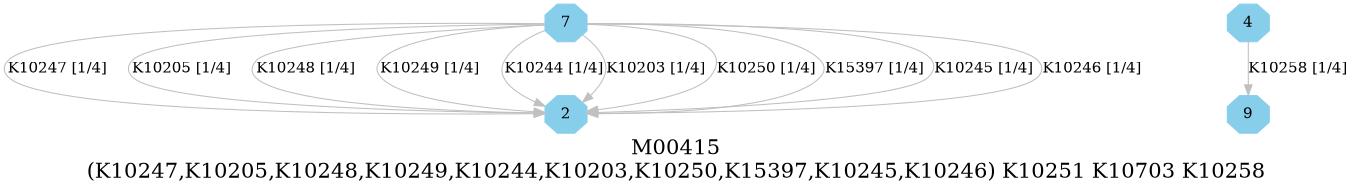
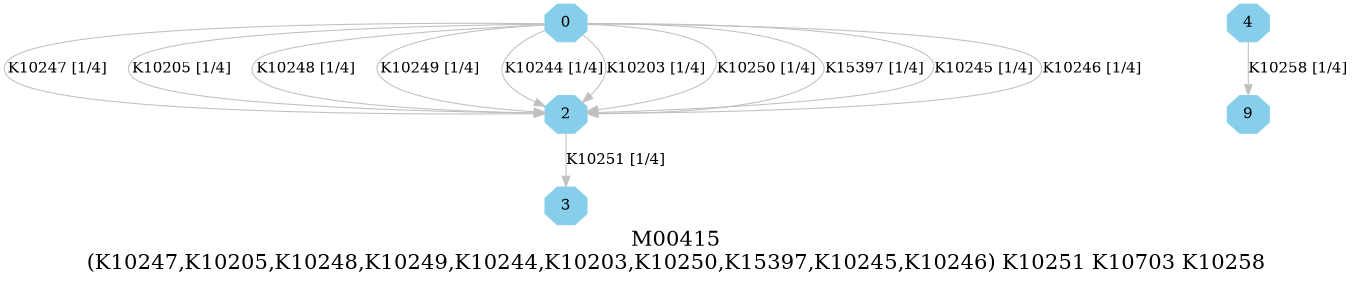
(566, 23) -> (566, 23)
none -> (566, 206)
